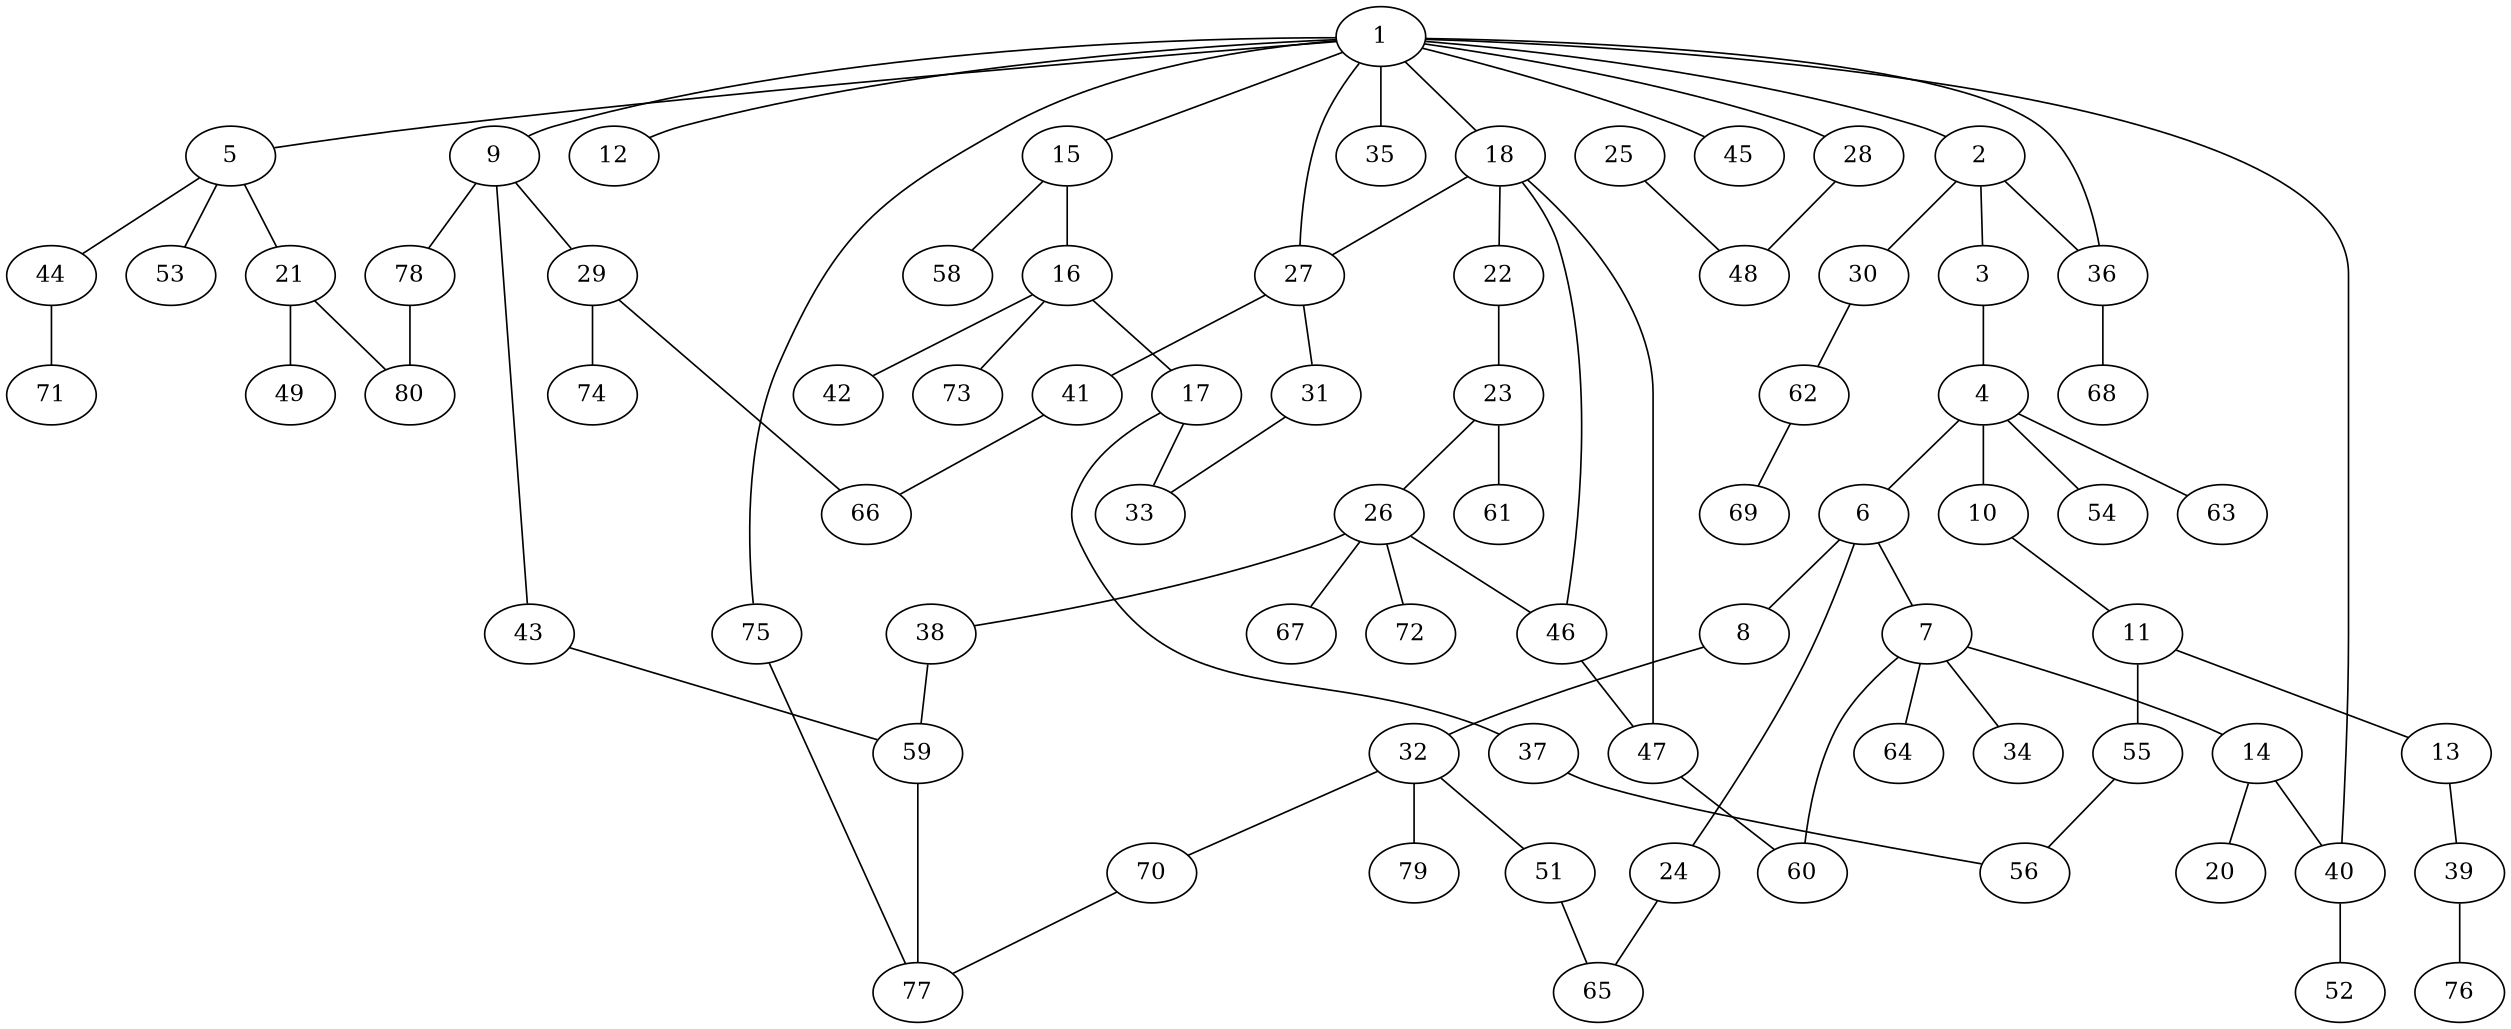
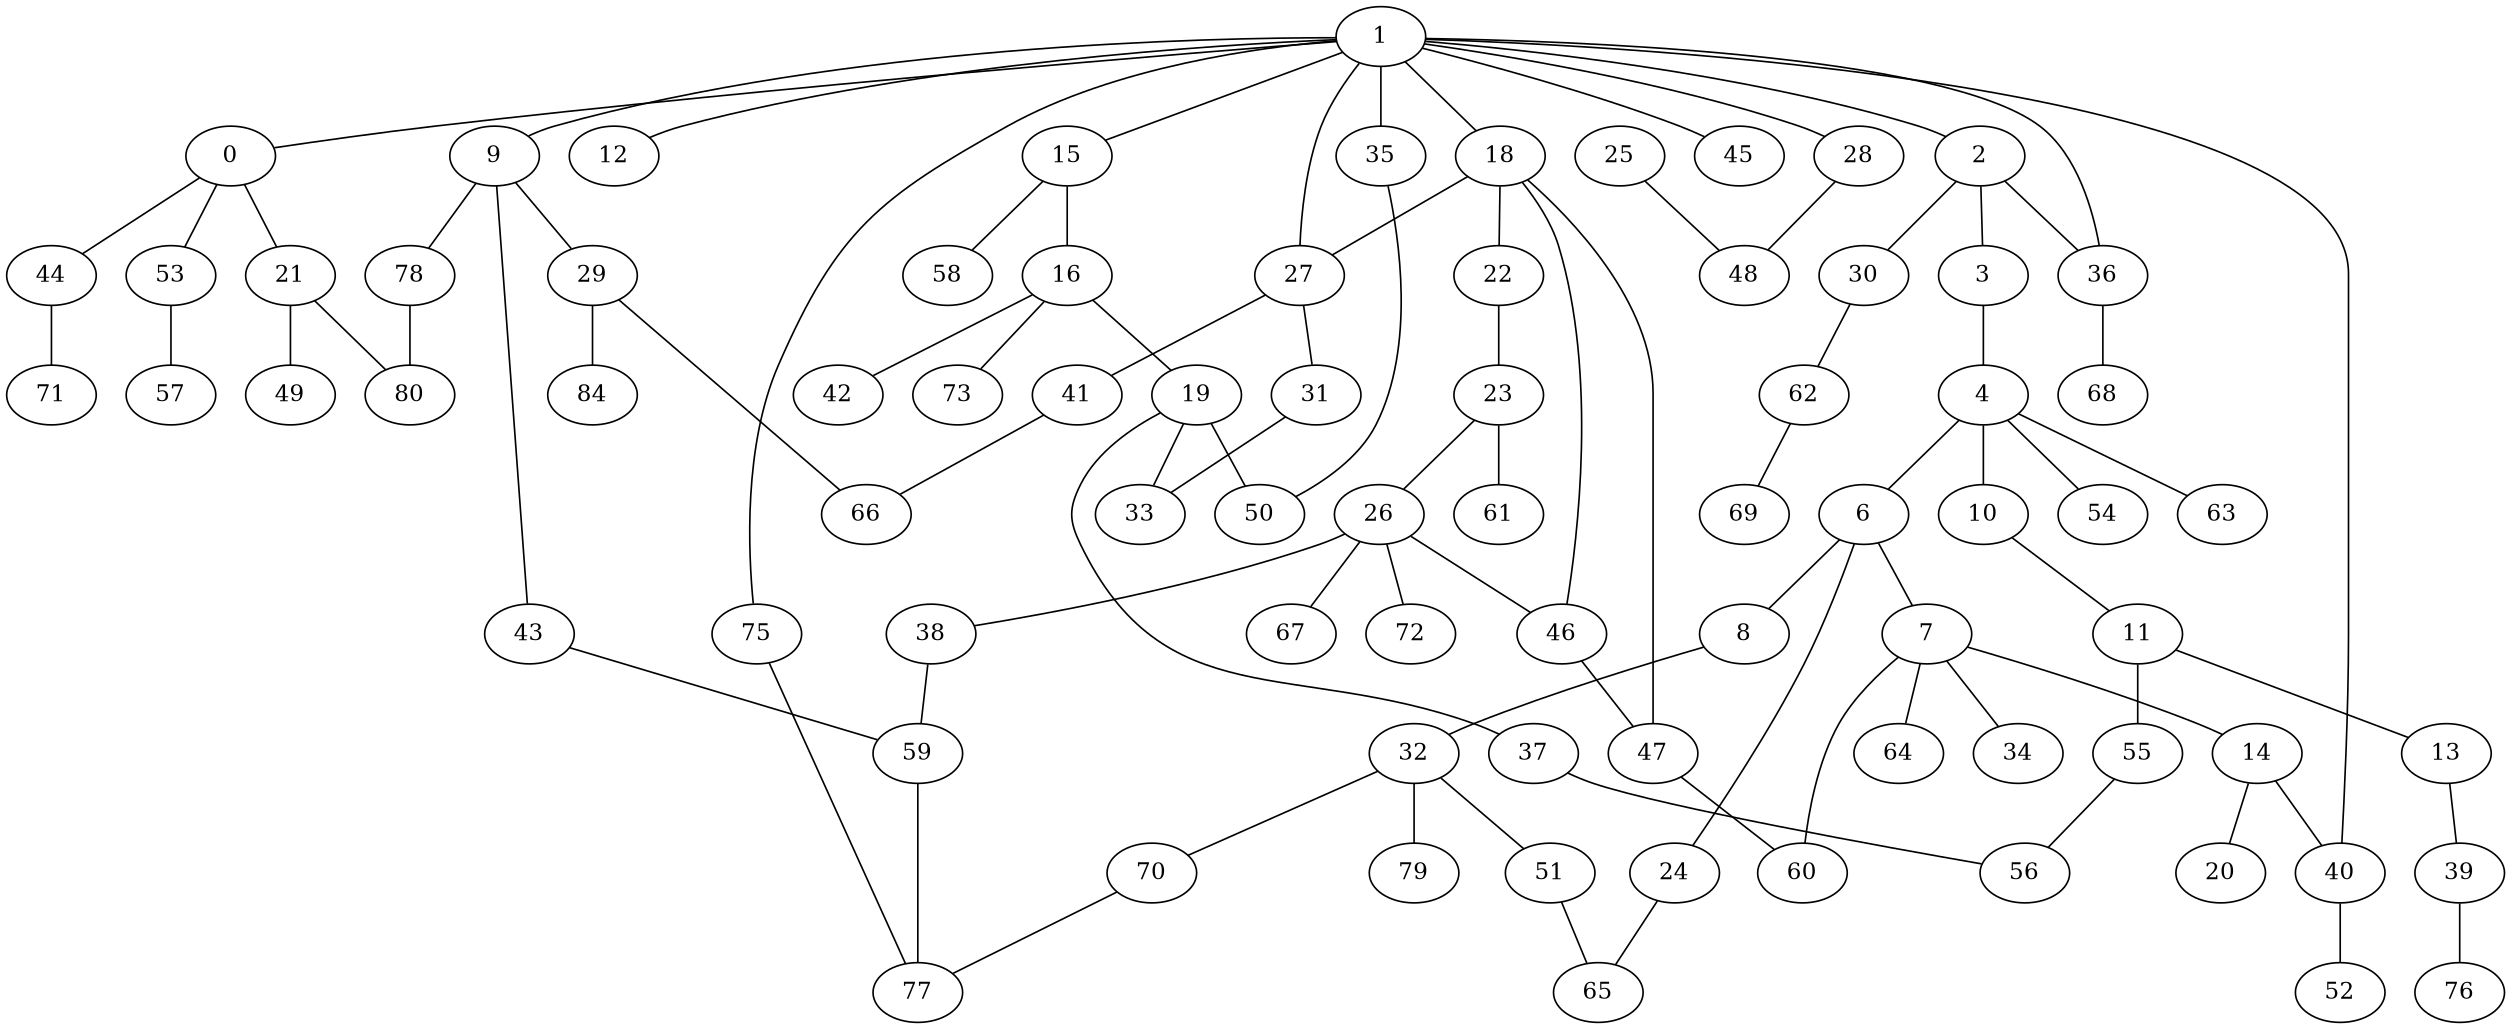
(231, 156) -> (231, 156)
none -> (171, 395)
(593, 395) -> (593, 395)
(1197, 395) -> (1197, 395)
none -> (1260, 515)
